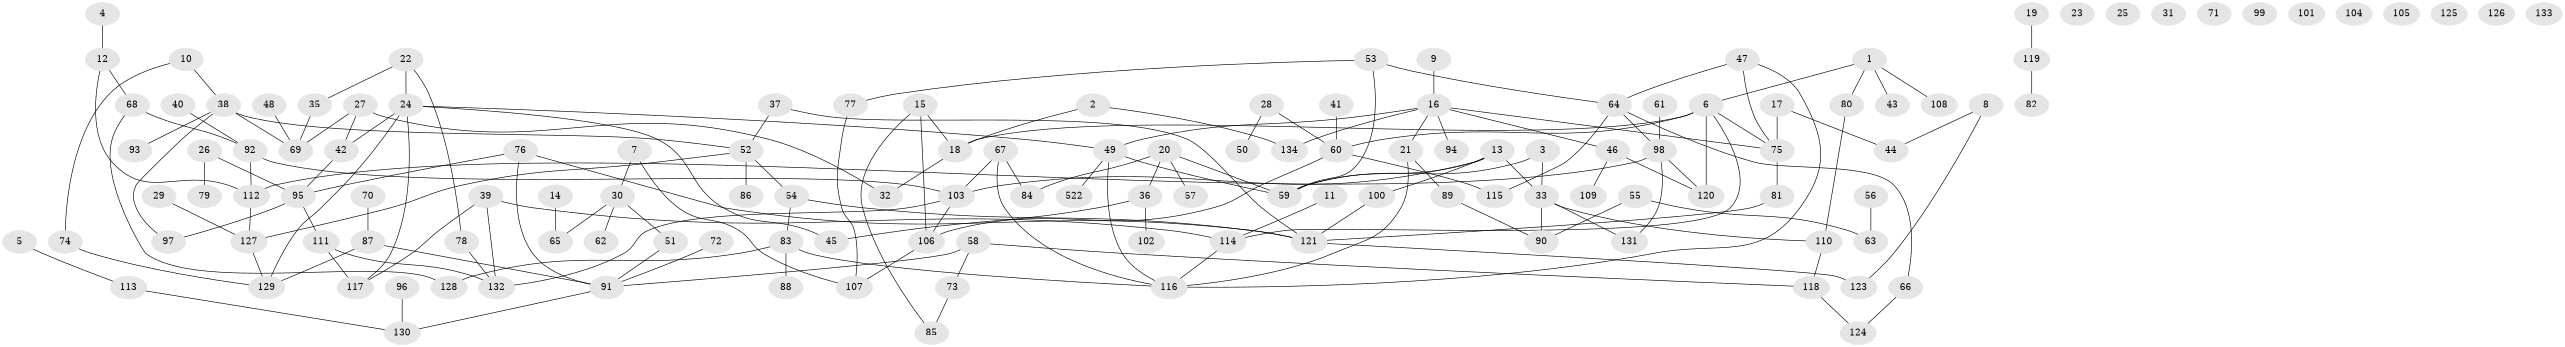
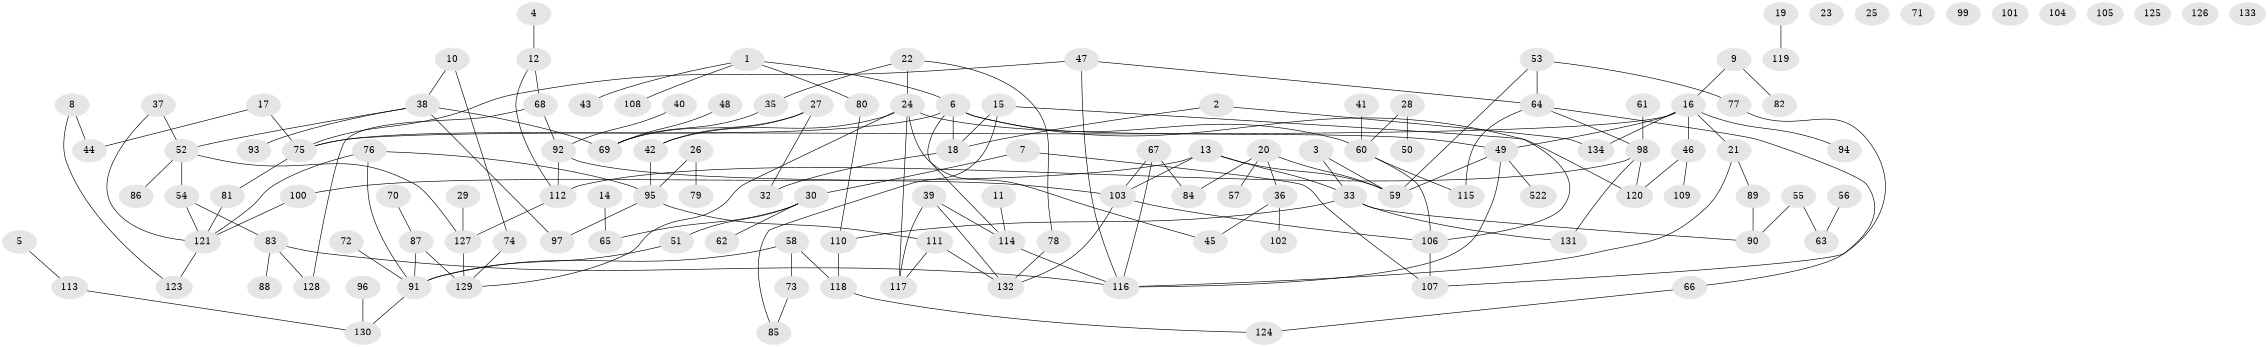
(2169, 14) -> none
(2032, 82) -> (1757, 82)
